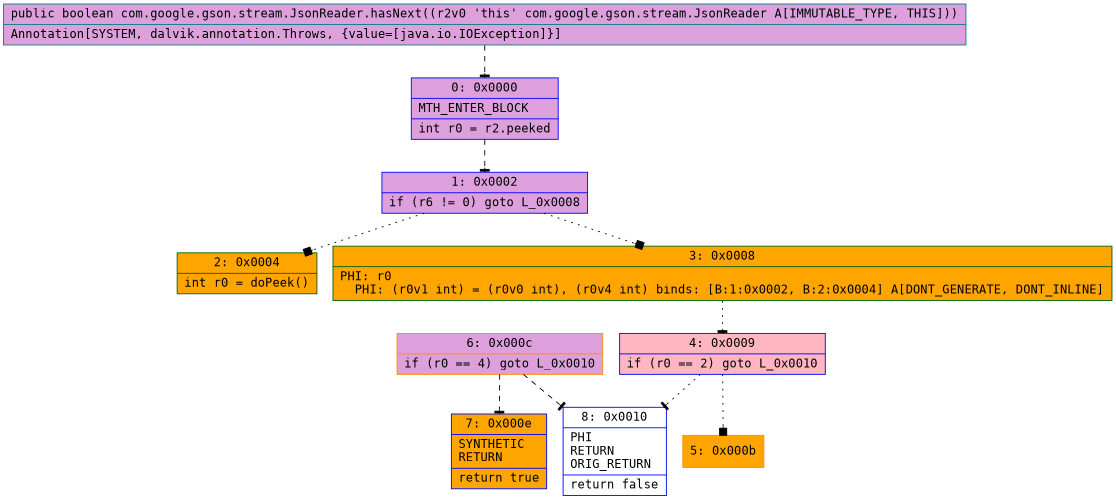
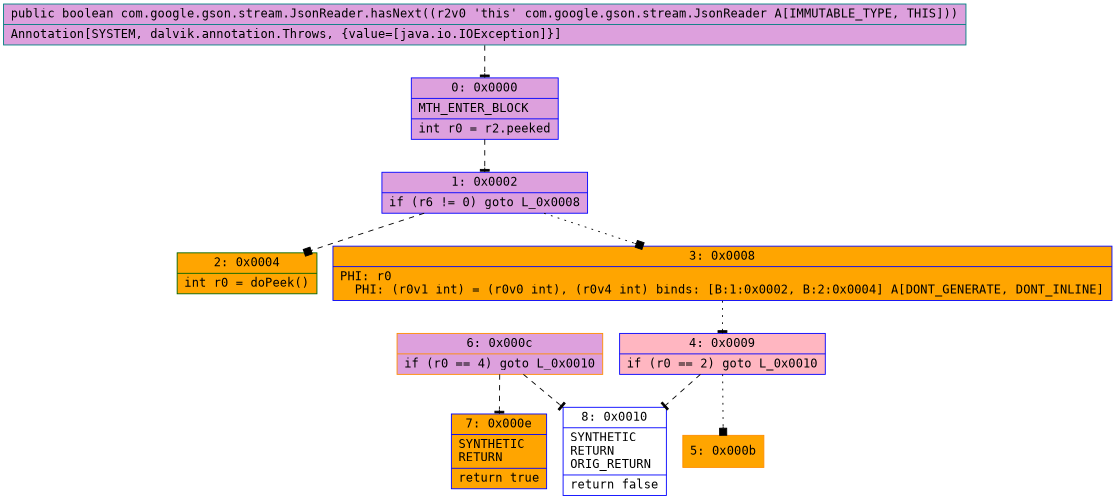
(369, 231) -> (369, 231)
(722, 273) -> (722, 273)
(684, 389) -> (684, 389)
(581, 438) -> (604, 438)
